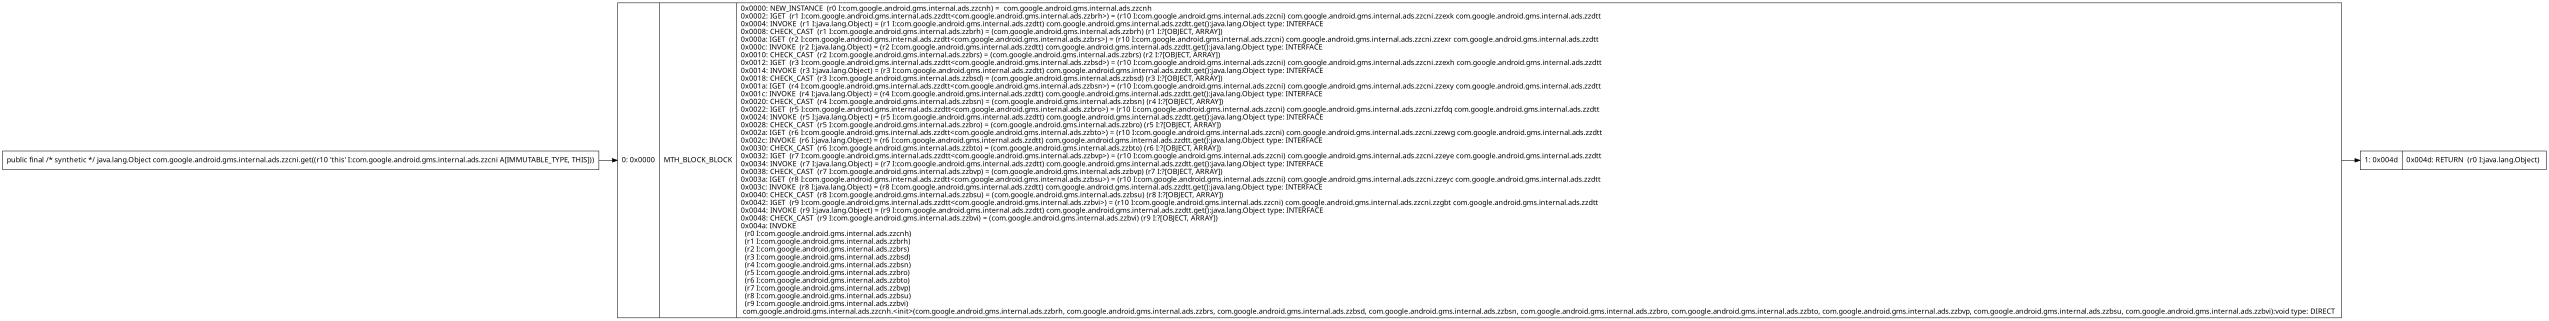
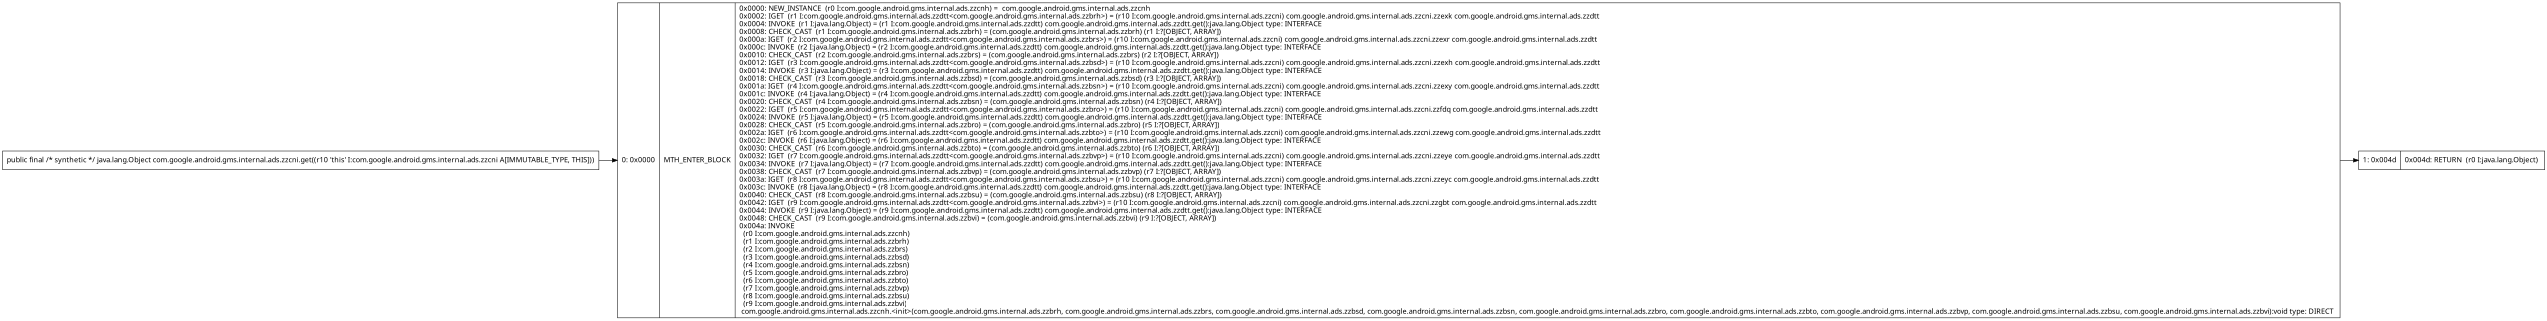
(698, 160) -> (697, 160)
